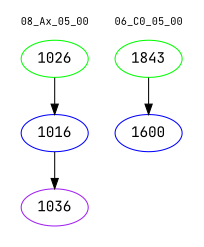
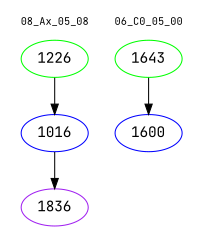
(55, 22) -> (55, 22)
(55, 59) -> (55, 59)
(149, 59) -> (149, 59)
(55, 207) -> (55, 207)
